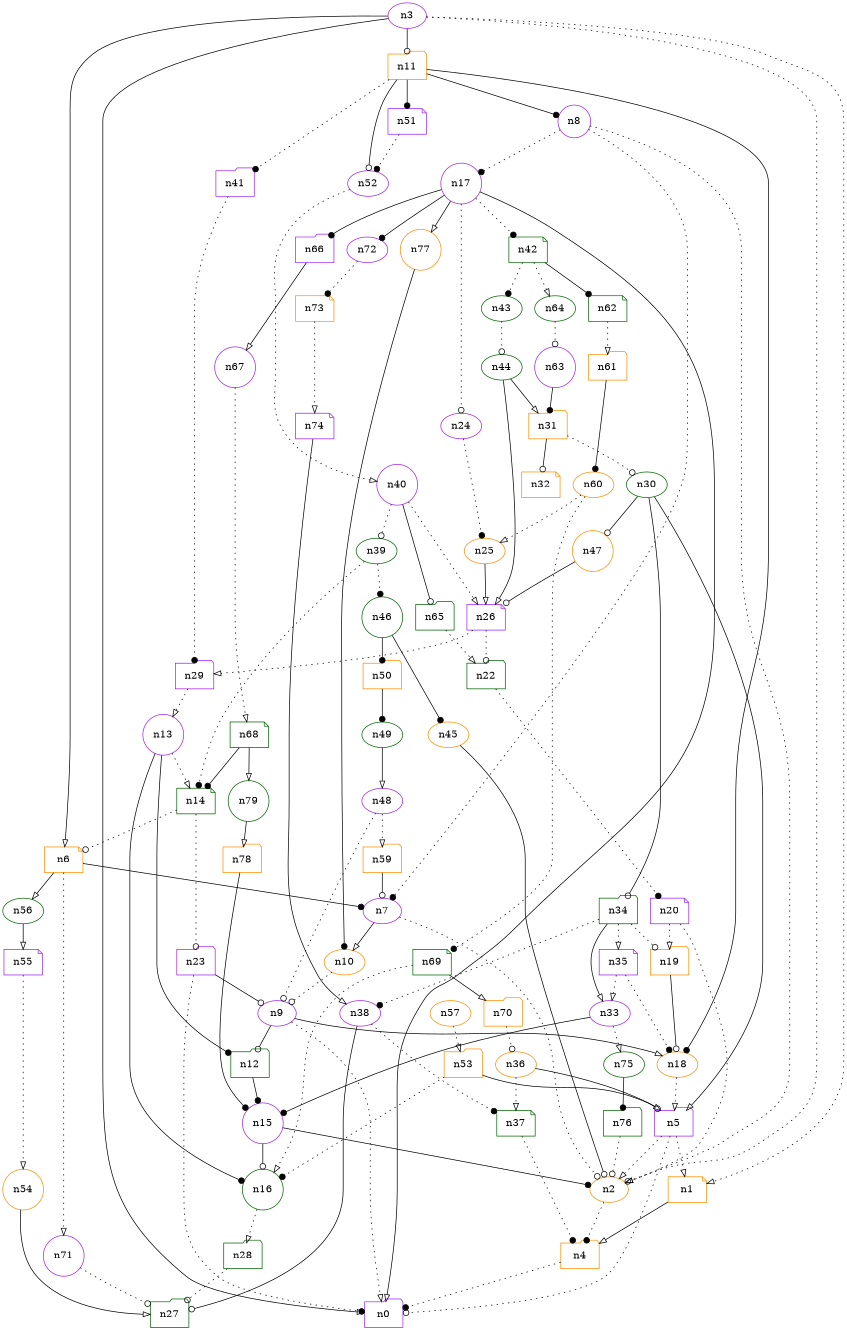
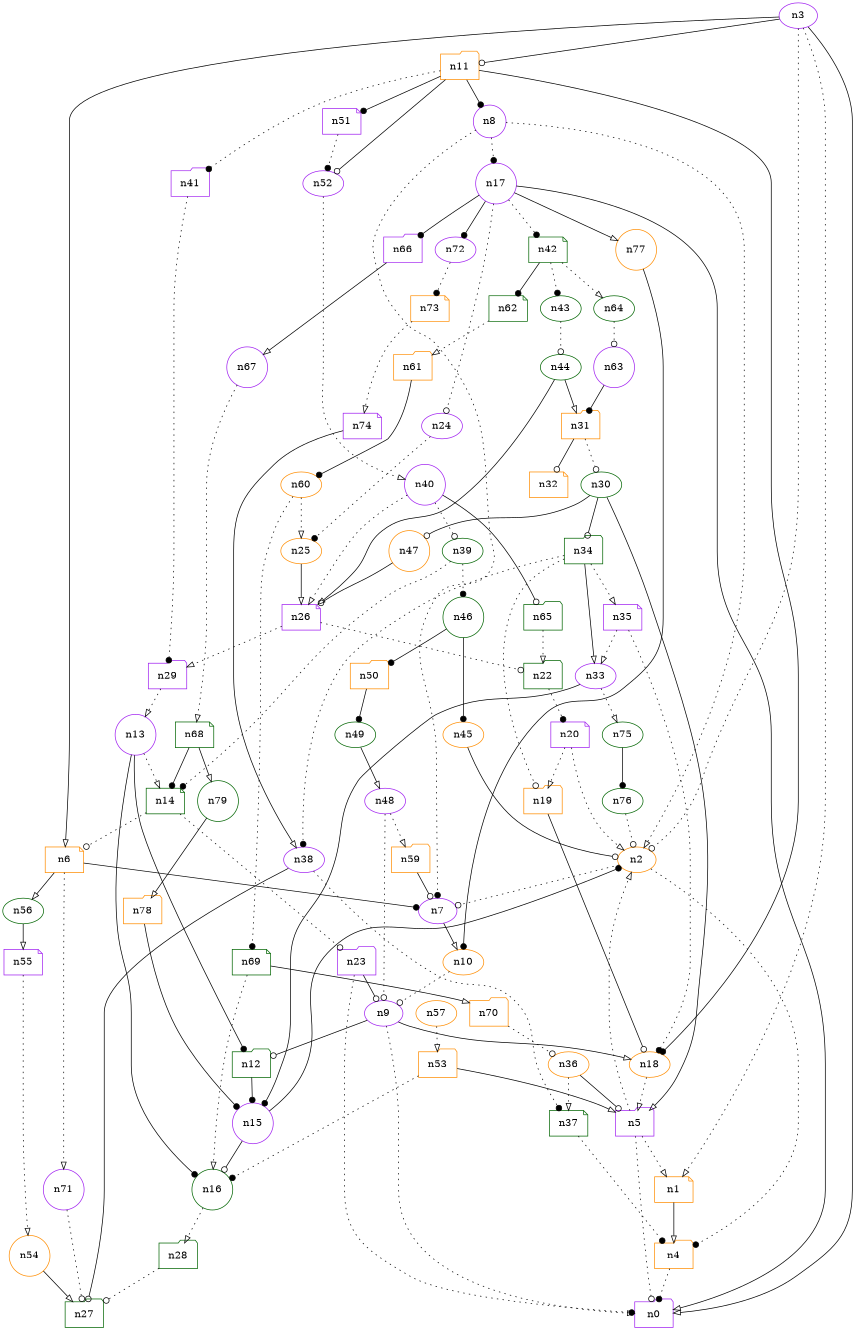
(537, 1015) -> (540, 885)
(623, 1123) -> (623, 801)
